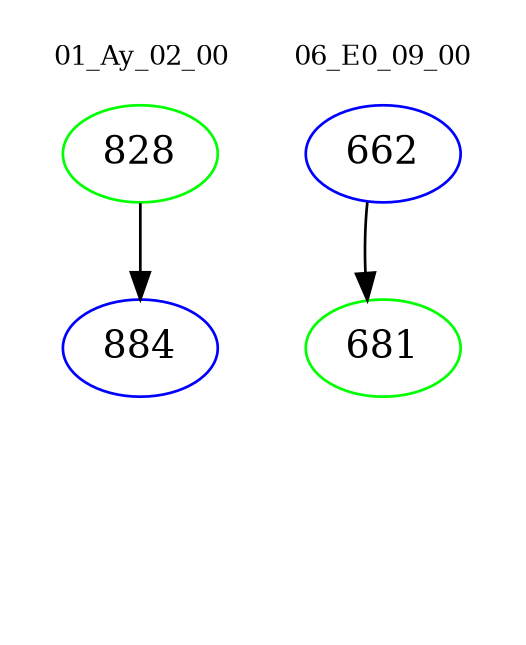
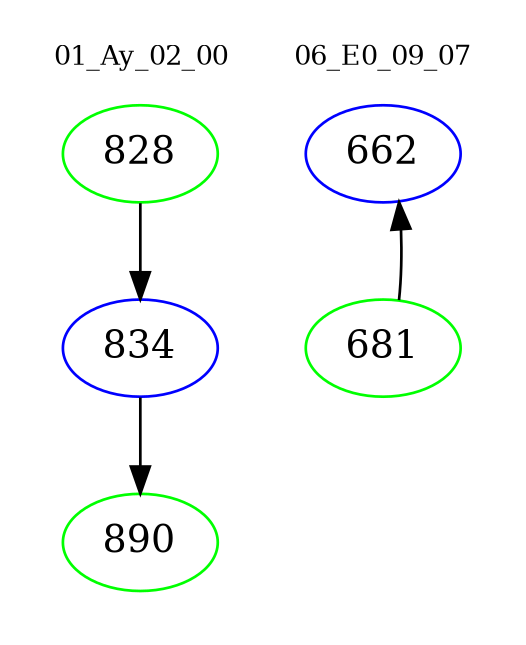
(383, 58) -> (383, 58)
(365, 237) -> (401, 265)
(140, 348) -> (140, 348)
none -> (140, 542)
